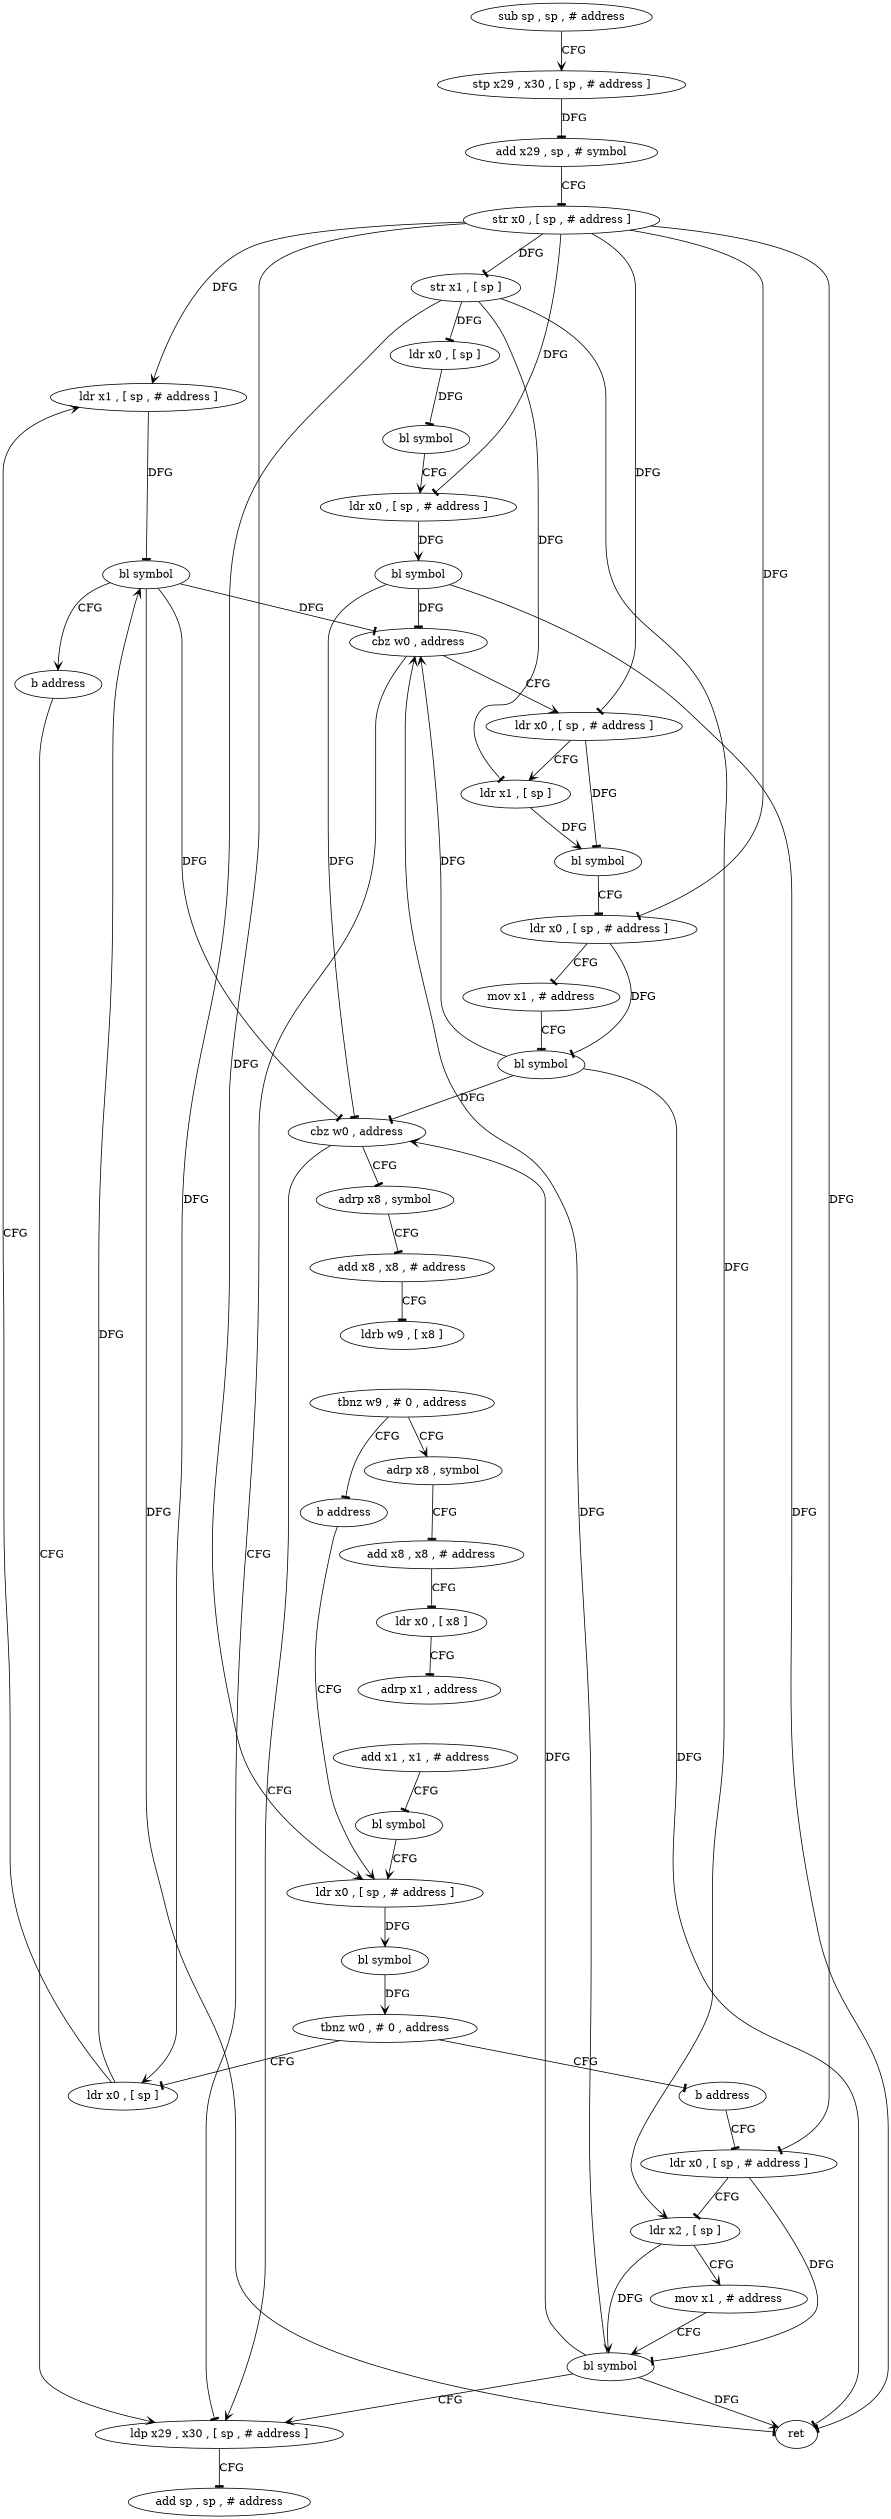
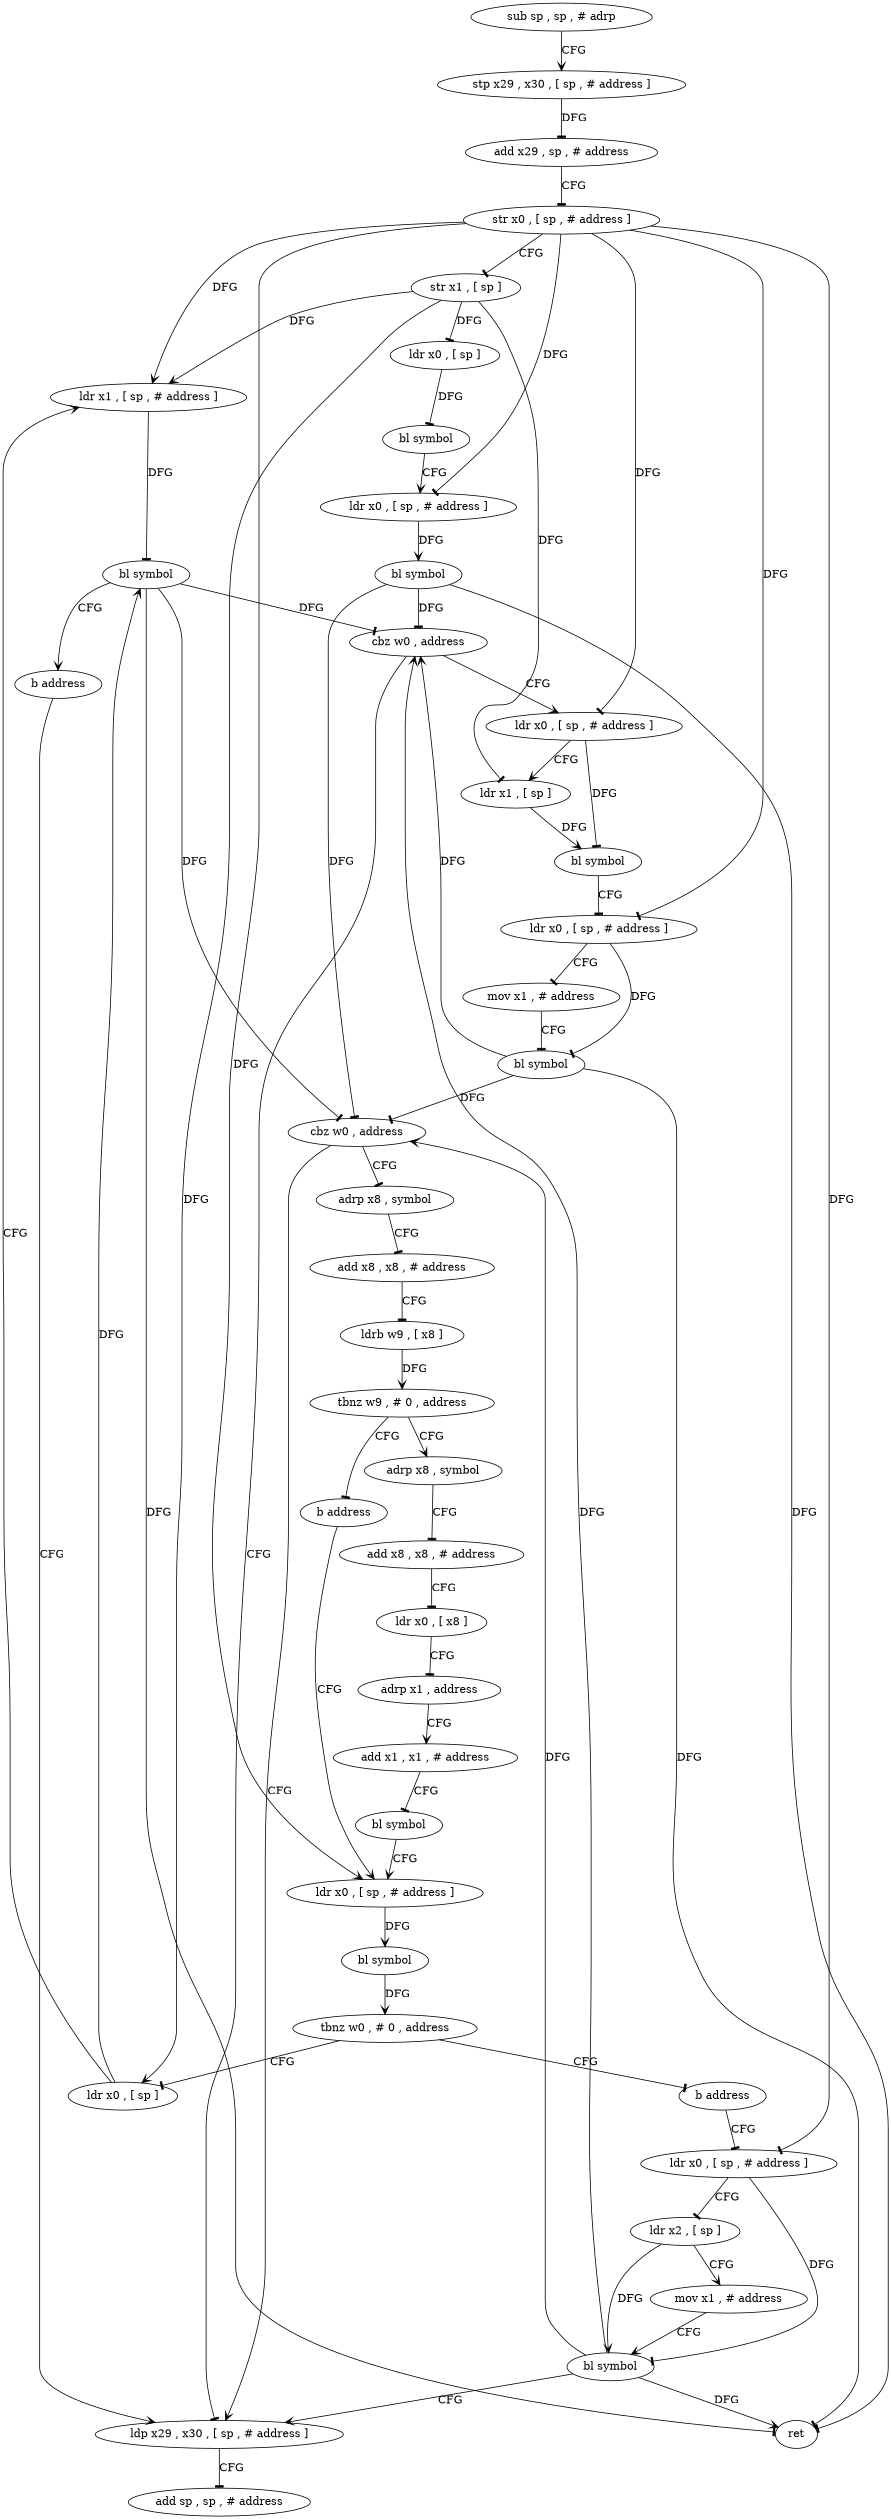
(562, 17) -> (562, 17)
(562, 152) -> (562, 152)
(531, 254) -> (531, 254)
(724, 1225) -> (288, 316)
none -> (402, 1365)
none -> (428, 1720)
